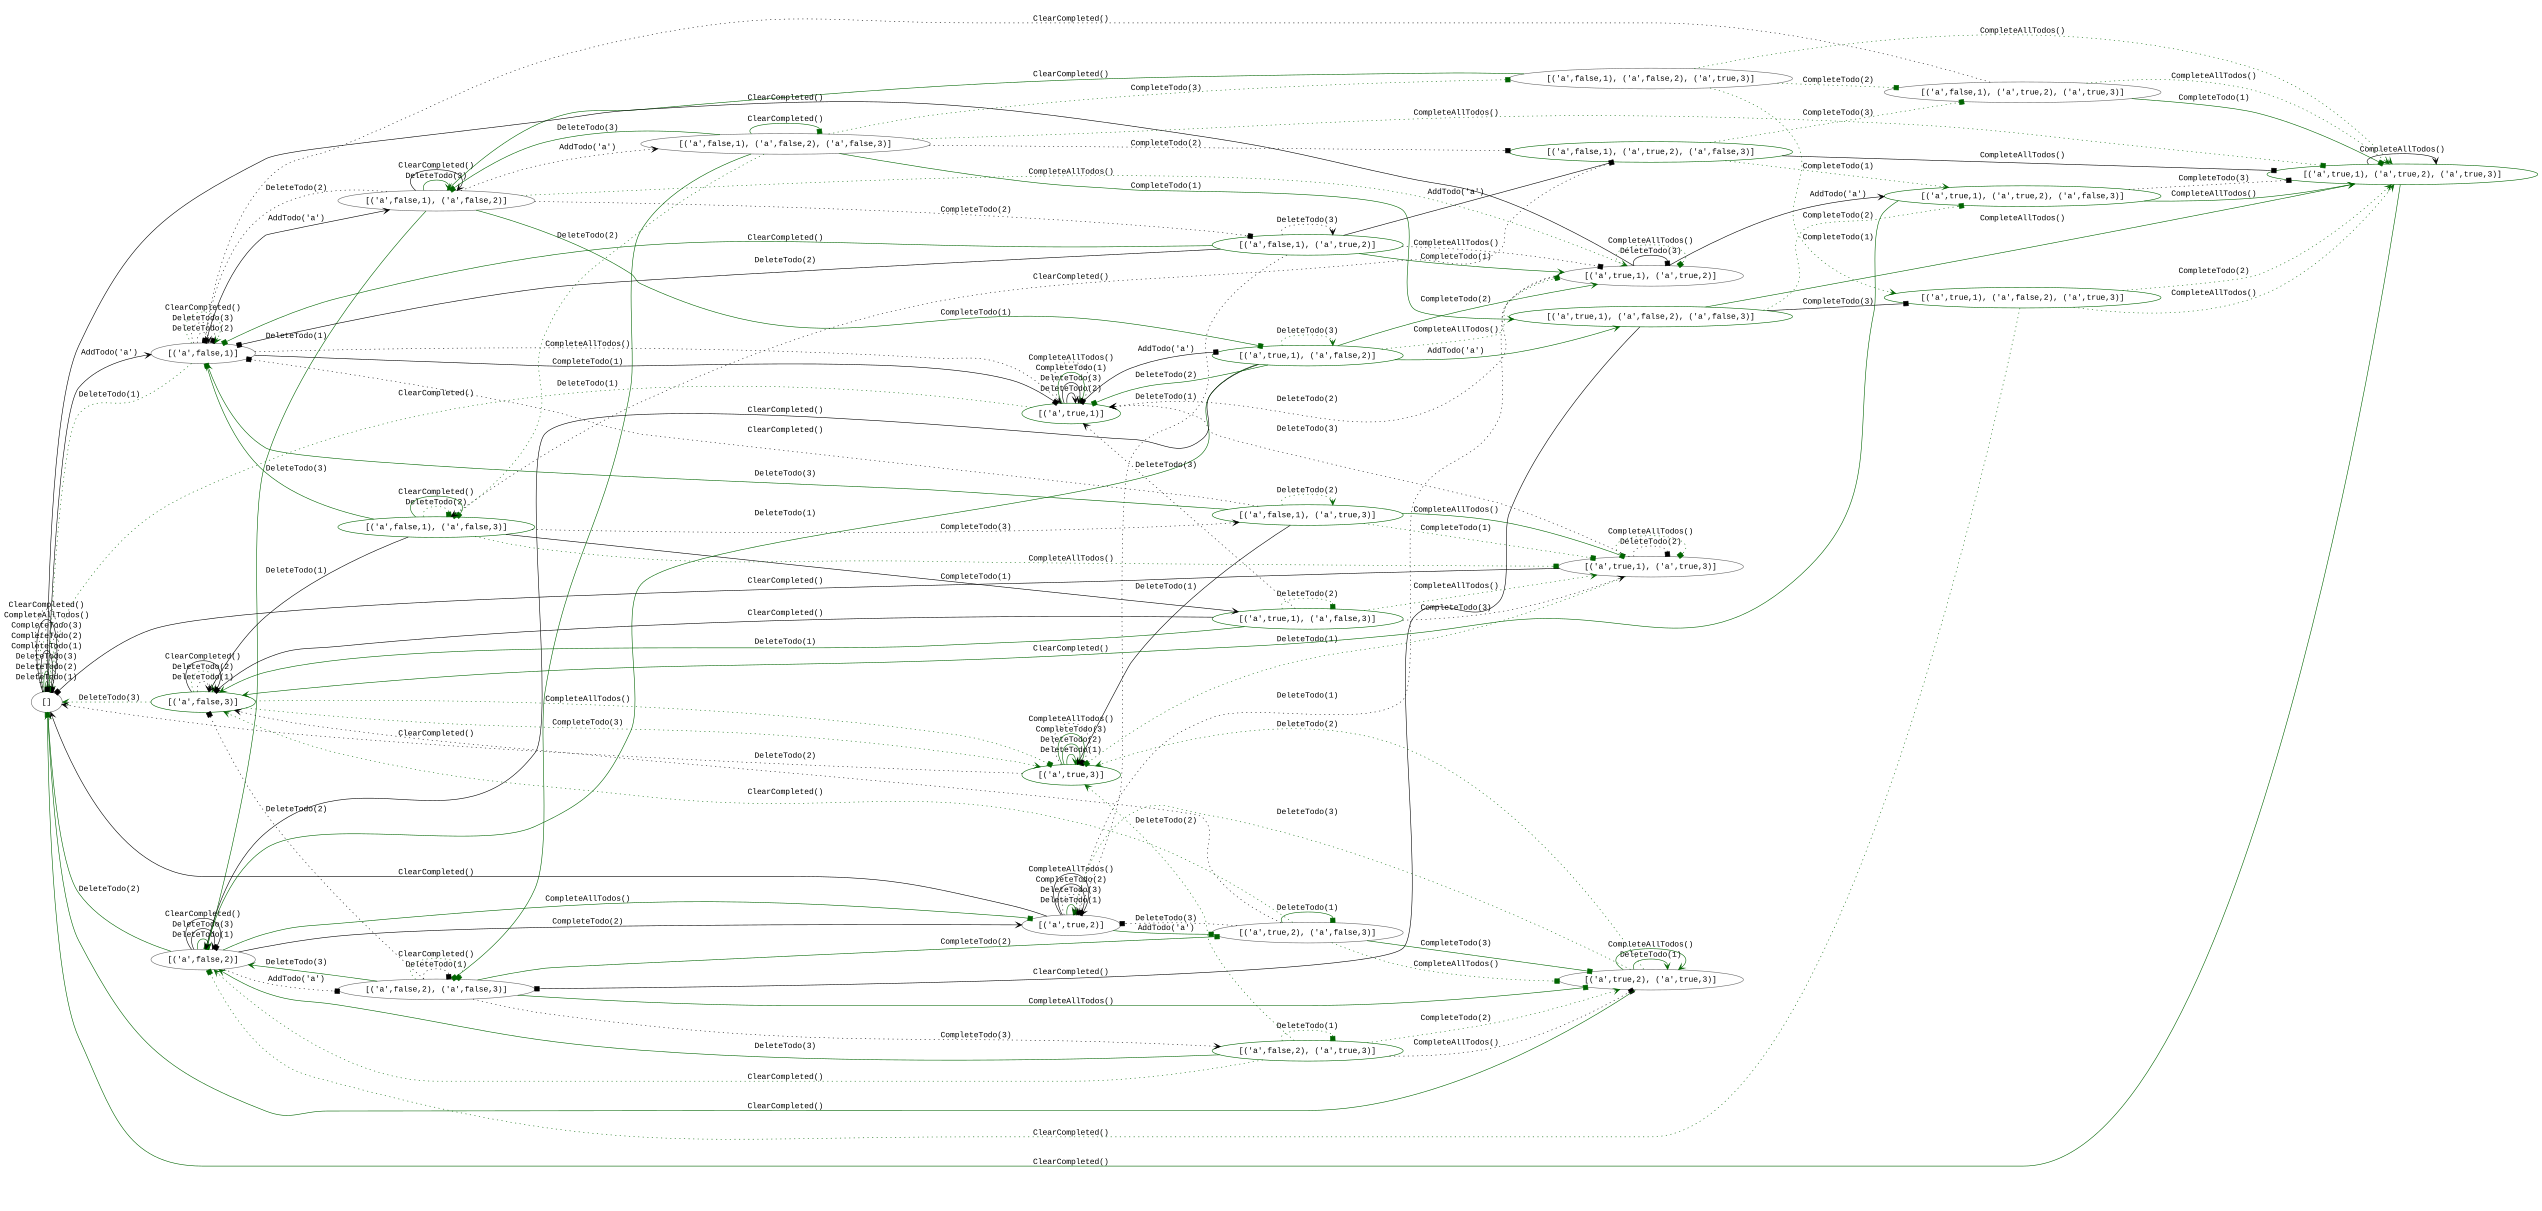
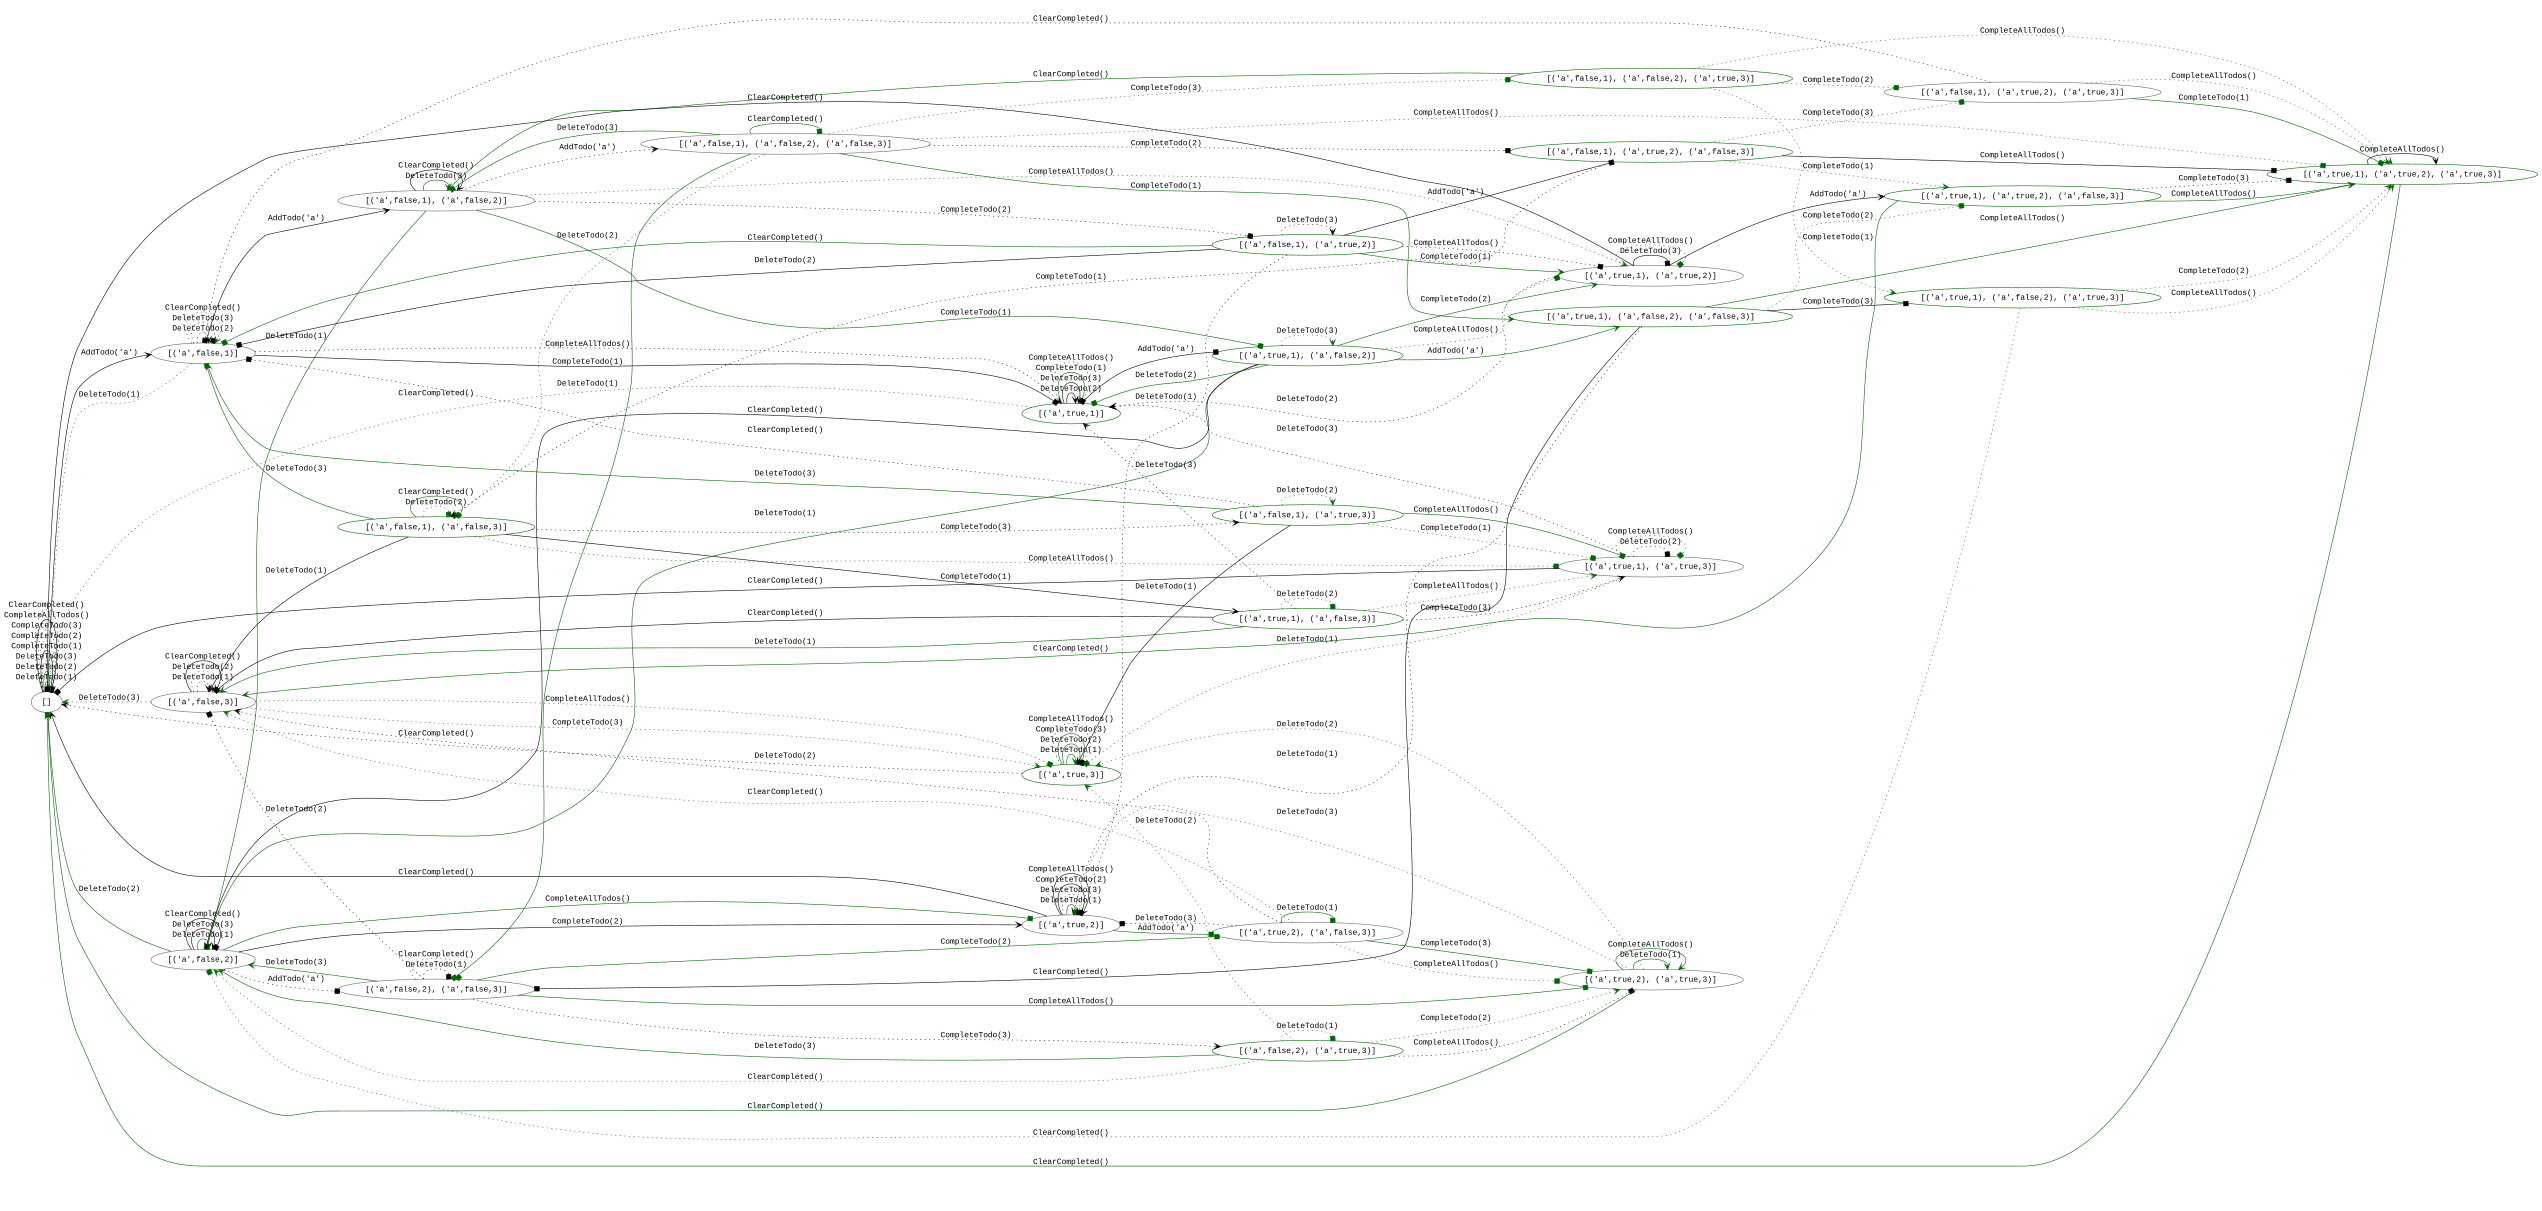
(1651, 79) -> (1651, 79)
(260, 218) -> none
(1071, 277) -> (1071, 277)
(1409, 672) -> (1412, 699)
(203, 702) -> (203, 702)
